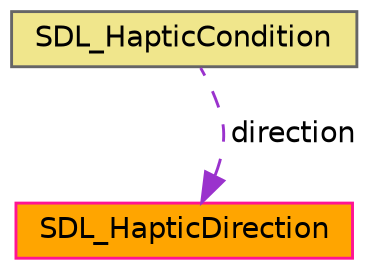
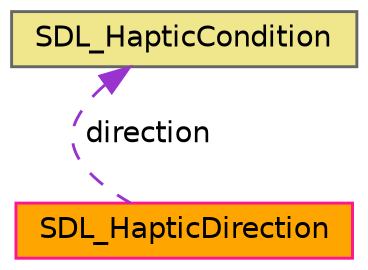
(222, 120) -> (75, 151)
